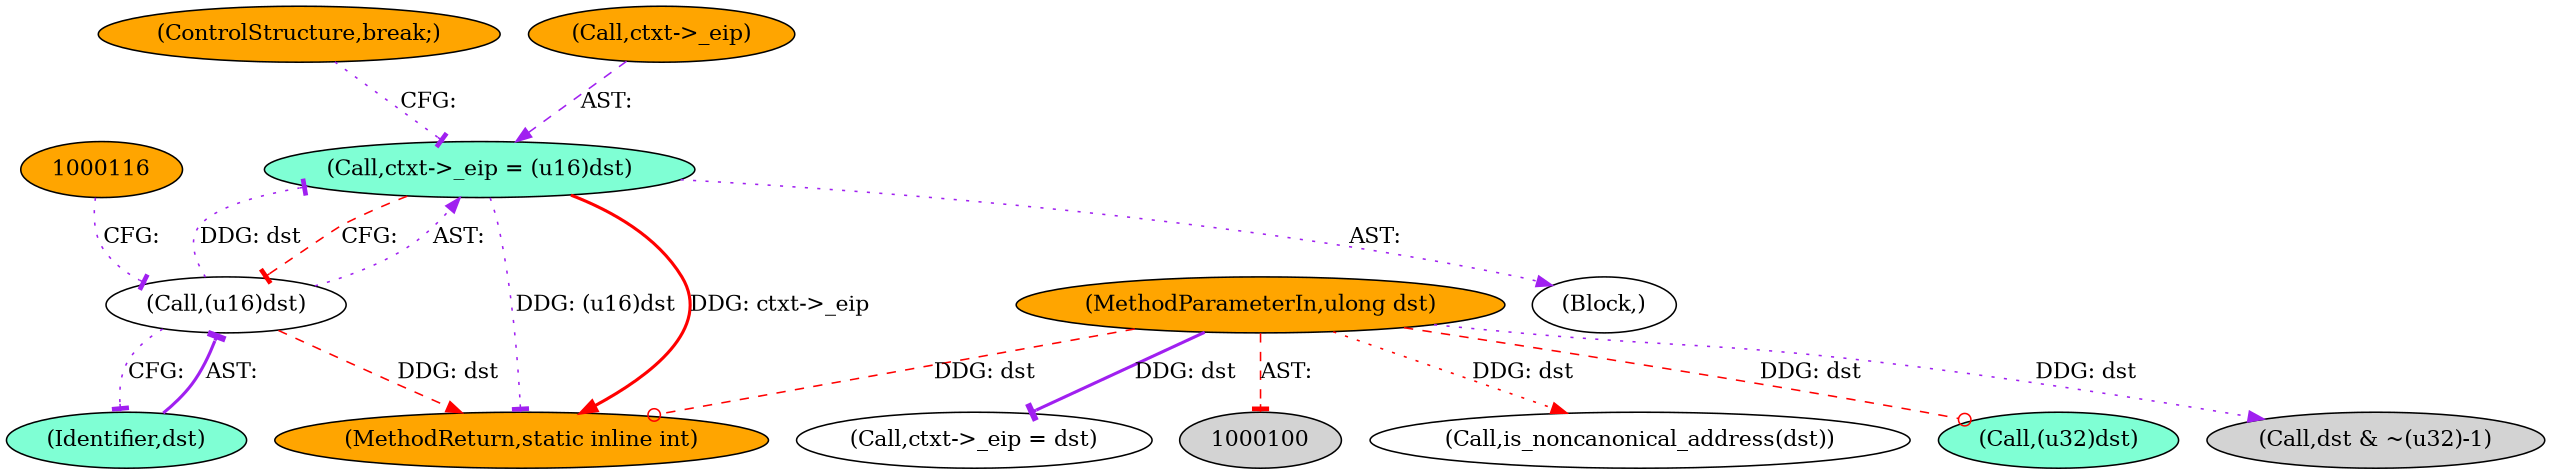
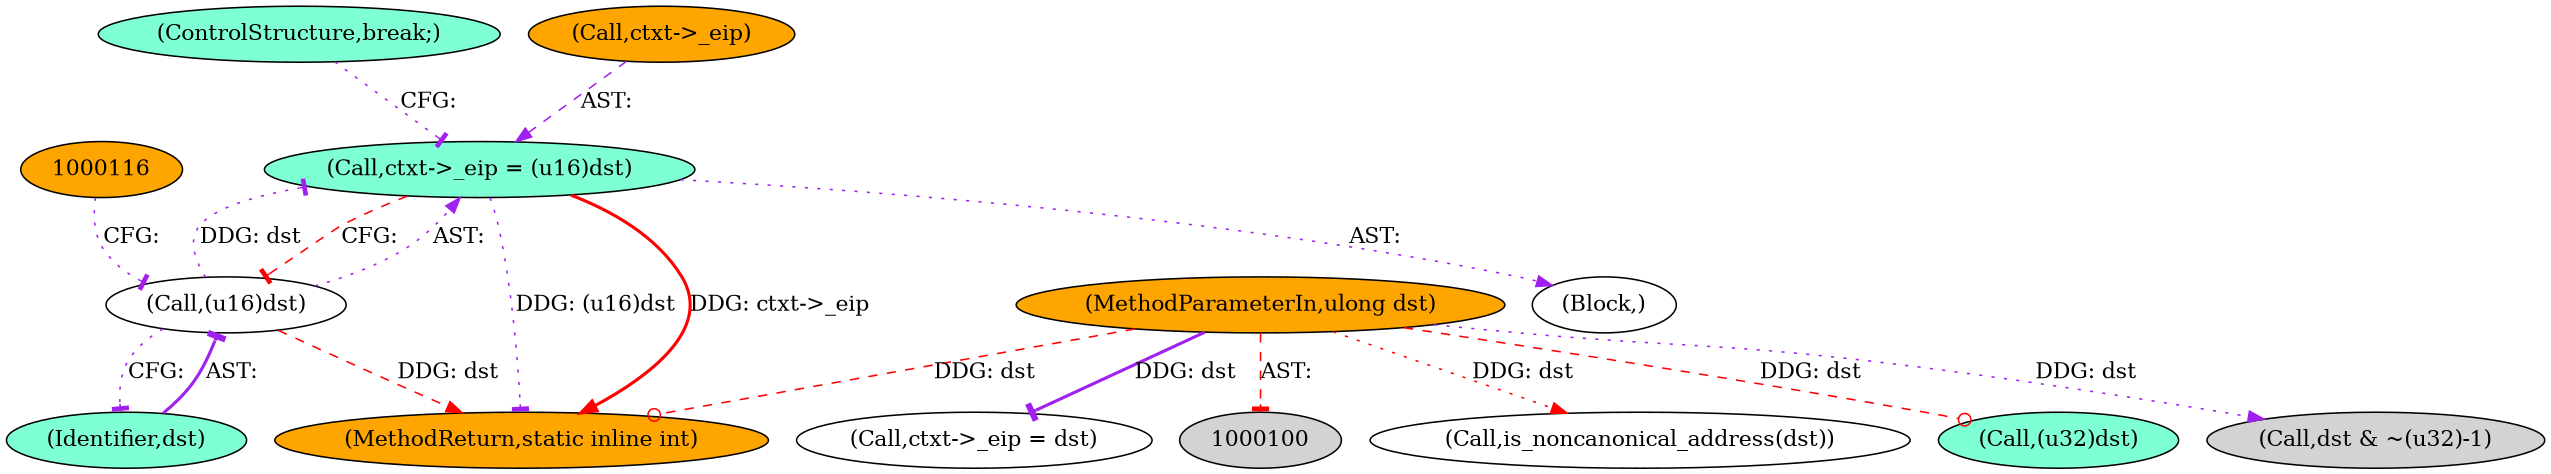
(299, 34) -> (299, 34)
